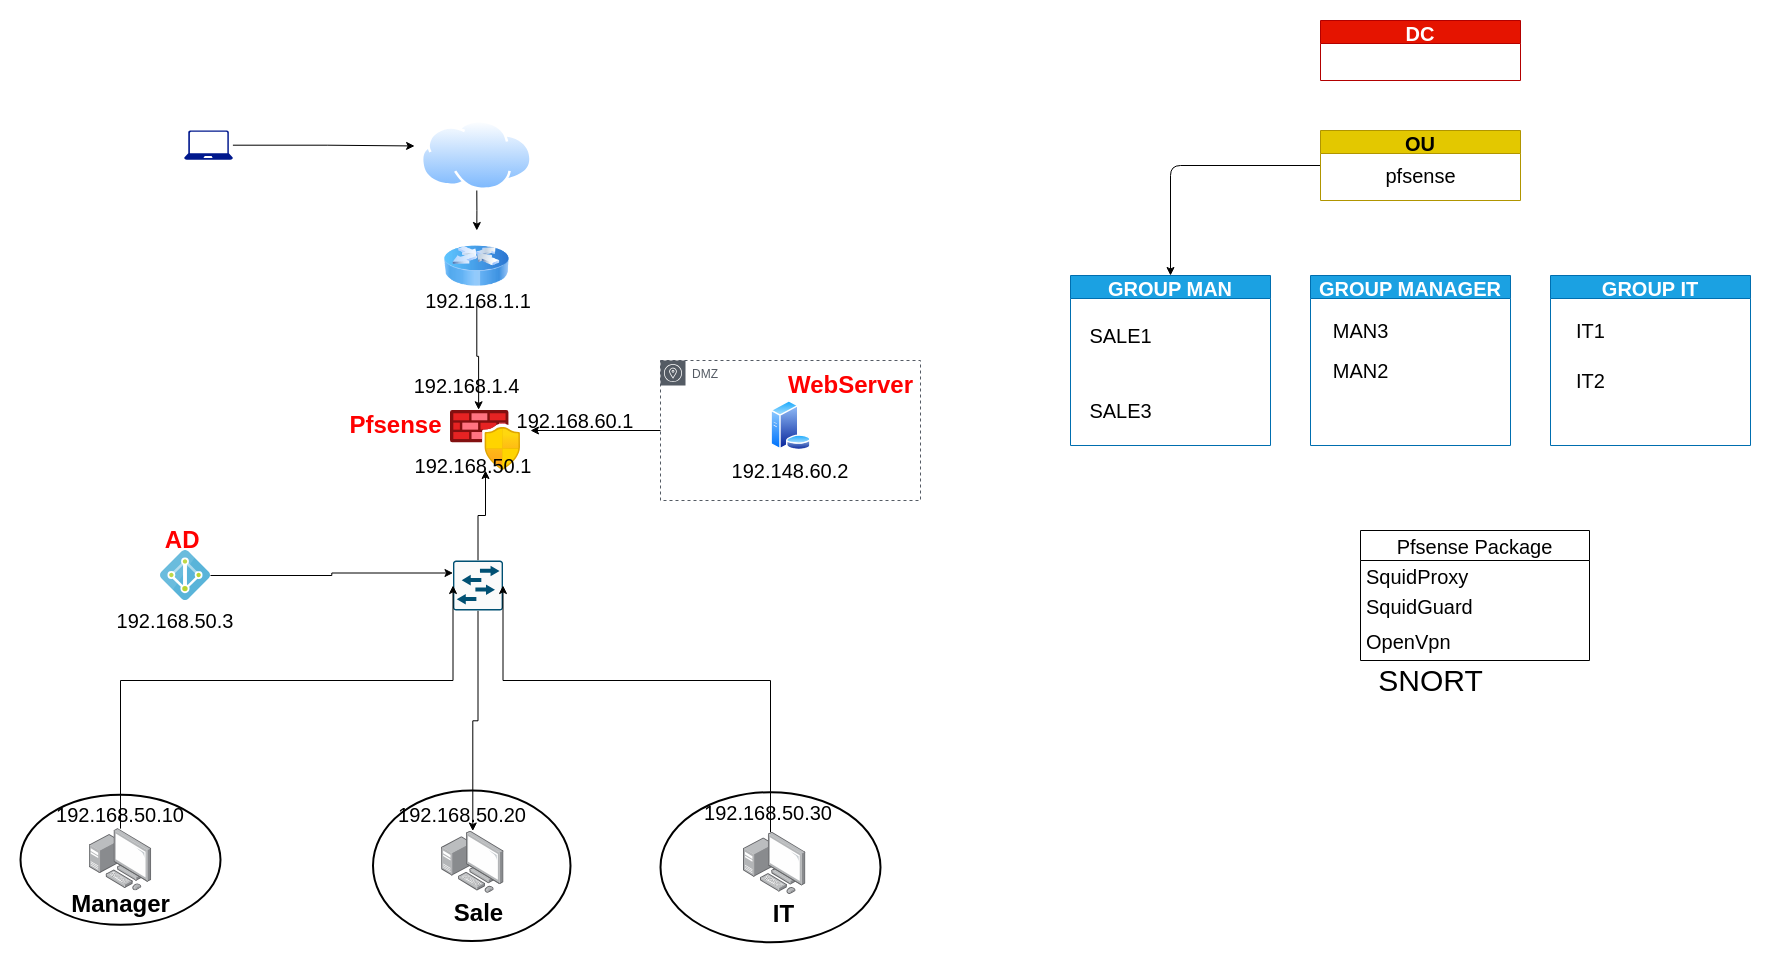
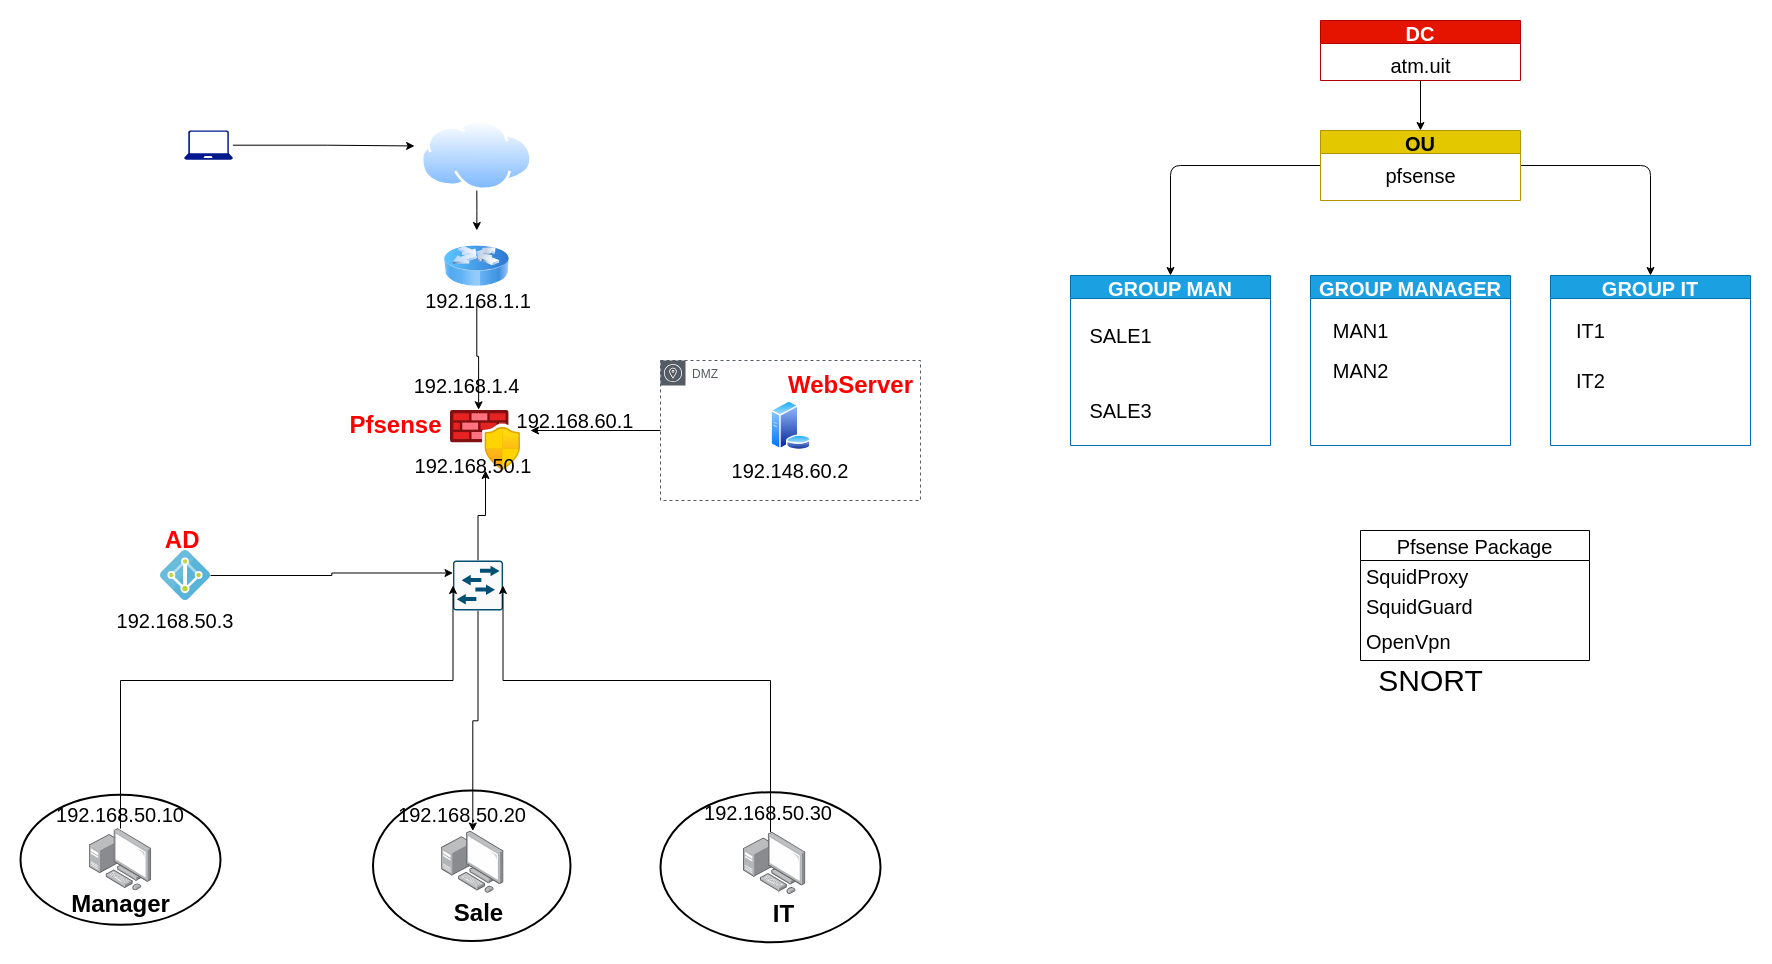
none -> (1421, 66)
none -> (1421, 103)
none -> (1633, 166)
(1361, 331) -> (1361, 331)
